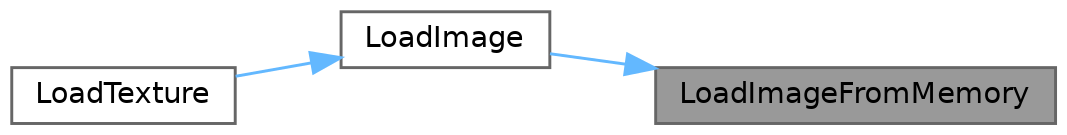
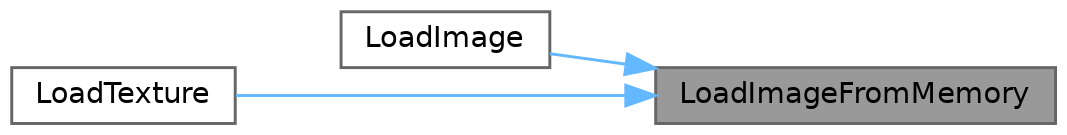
(274, 70) -> (431, 96)
